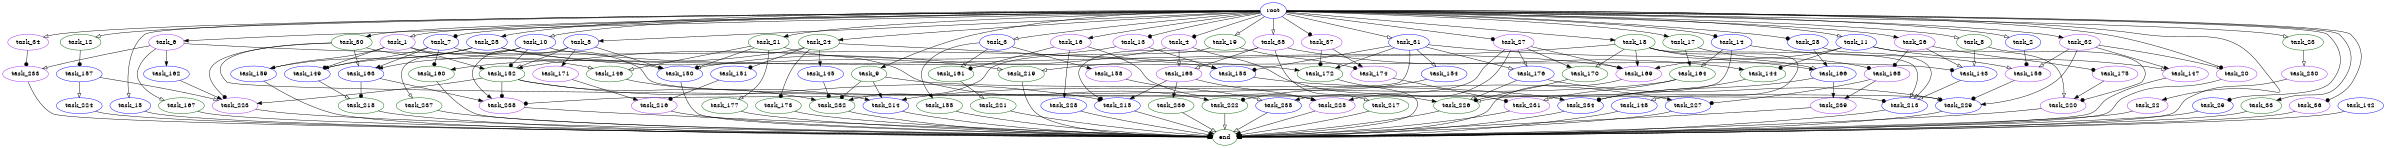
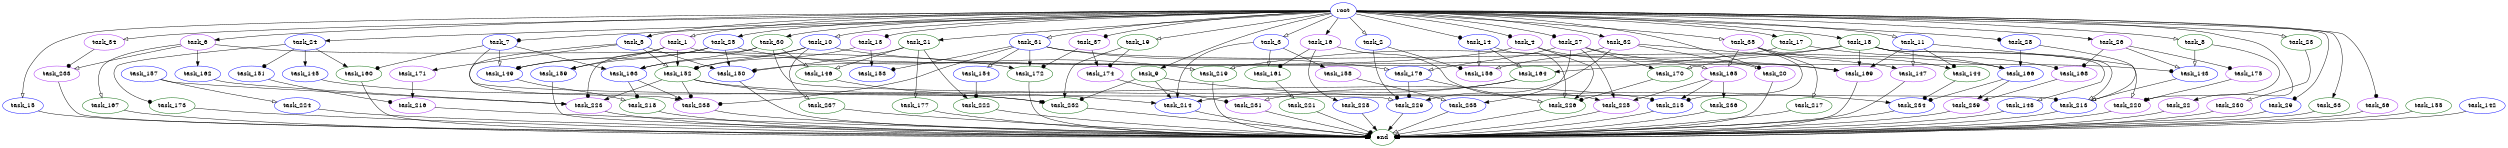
(81, 42) -> none
(819, 42) -> (305, 42)
(960, 50) -> none
(935, 56) -> (1204, 54)
(1995, 89) -> (1379, 76)
(1688, 106) -> none
